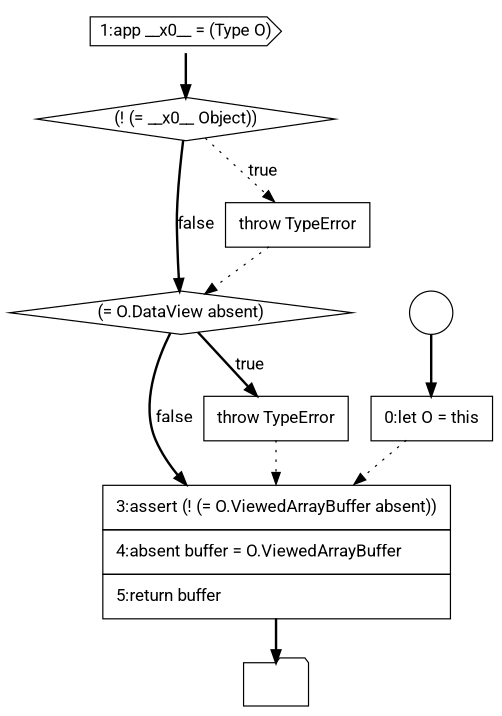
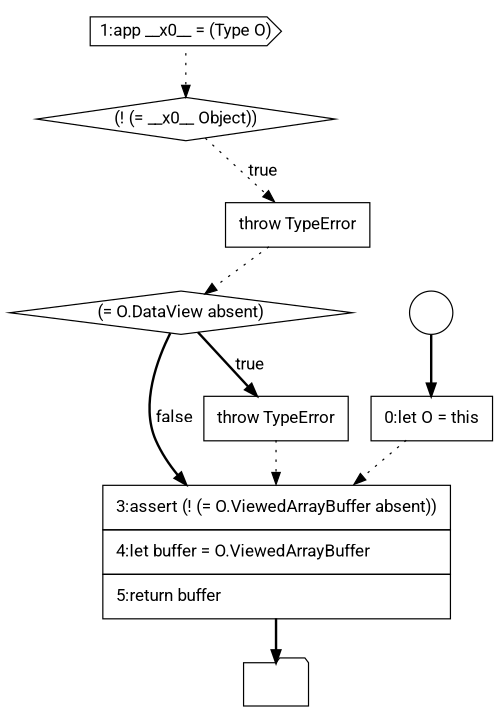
(186, 69) -> (186, 69)
(177, 209) -> none
(259, 551) -> (243, 551)
